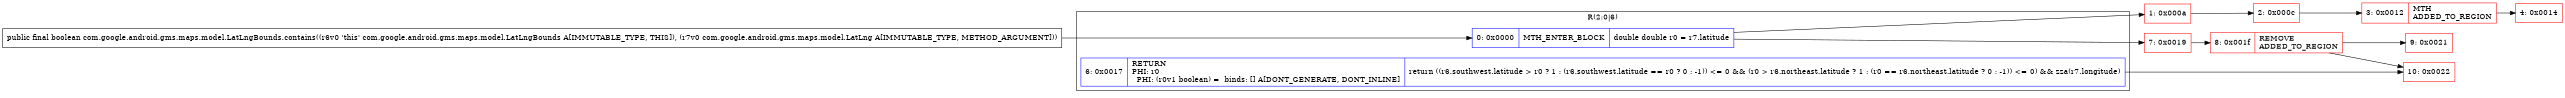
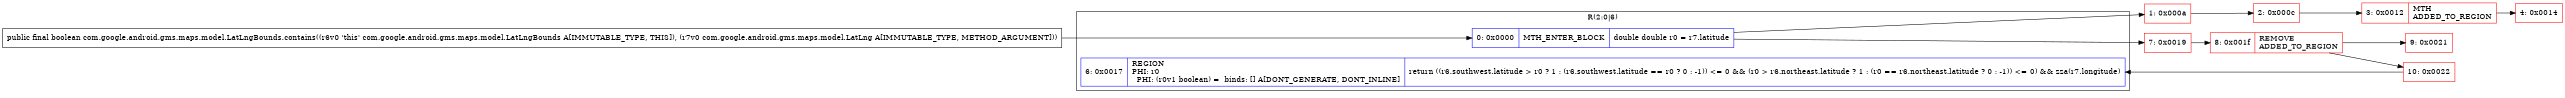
(1149, 64) -> (1148, 64)
(2261, 72) -> (2267, 72)
